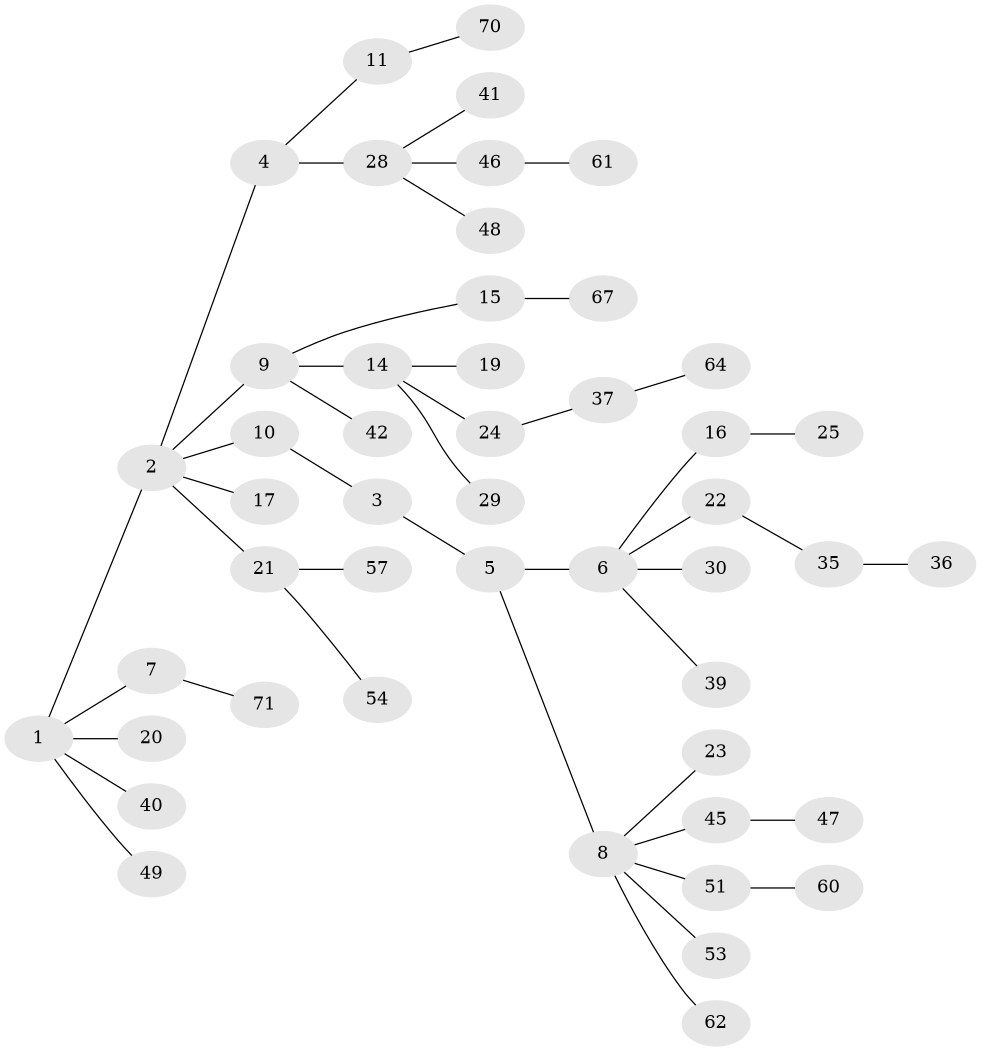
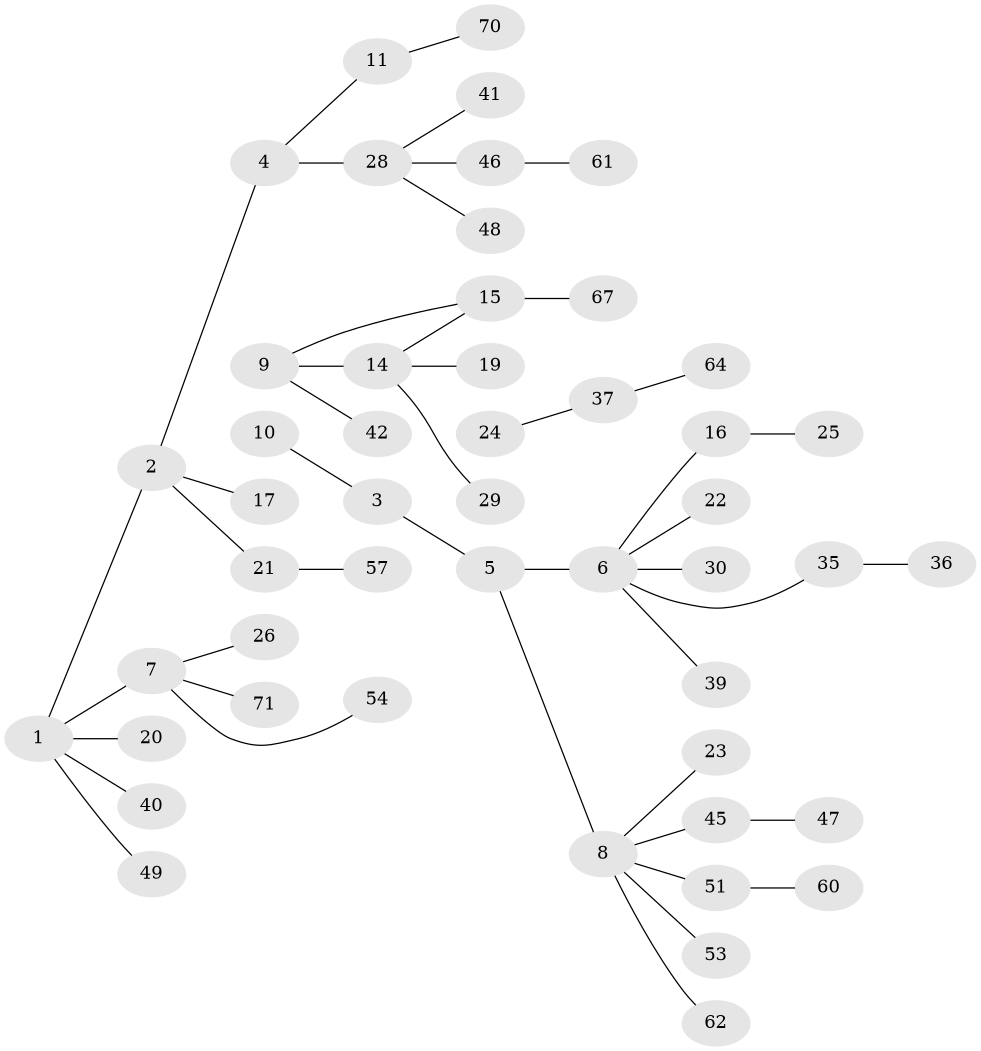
(434, 400) -> (434, 332)
(208, 417) -> none
(208, 451) -> none
(772, 533) -> (718, 608)
(324, 633) -> (255, 745)
none -> (265, 637)
